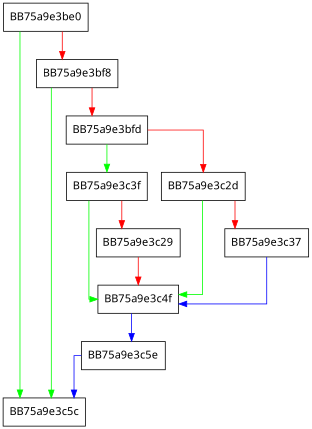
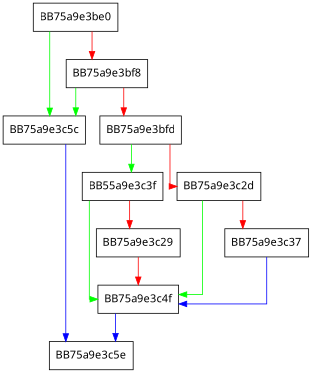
(107, 186) -> (123, 186)
(74, 369) -> (66, 239)
